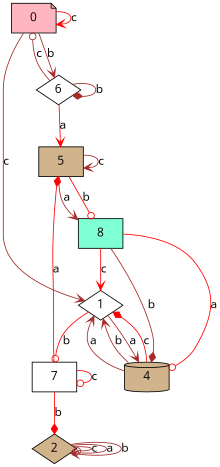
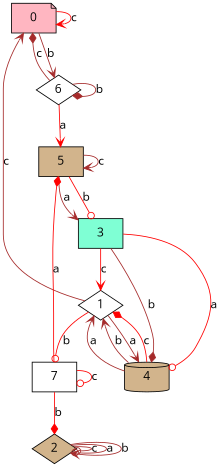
(37, 62) -> (38, 64)
(3, 184) -> (3, 192)
(101, 233) -> (101, 233)
